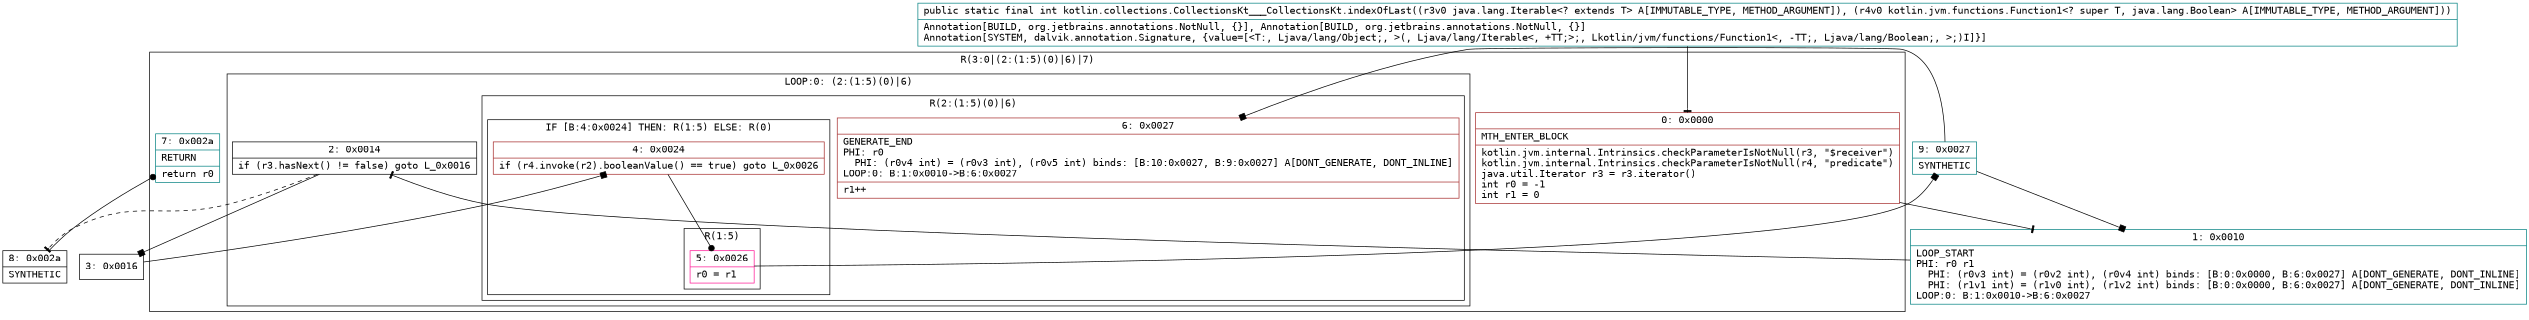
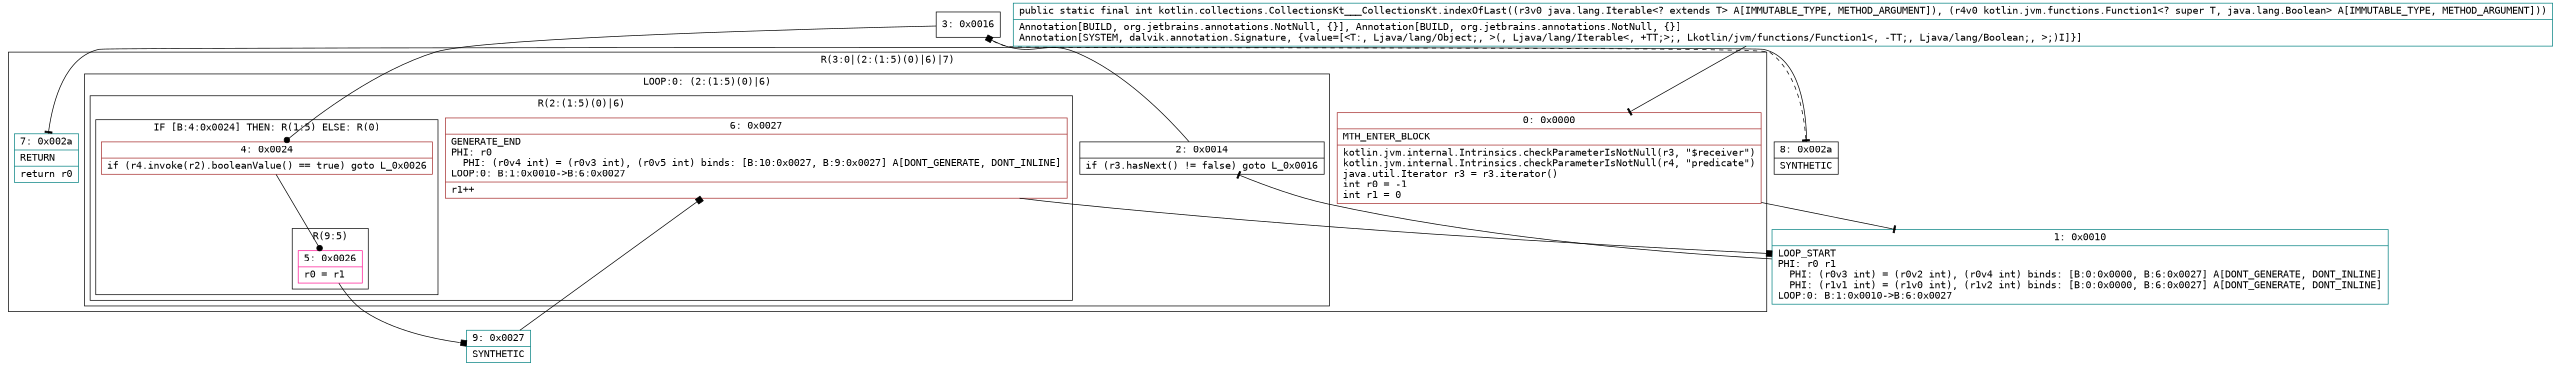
(2047, 199) -> (1392, 231)
(97, 211) -> (936, 47)
(181, 211) -> (1425, 48)
(373, 227) -> (600, 37)
(722, 237) -> (330, 237)
